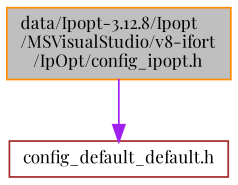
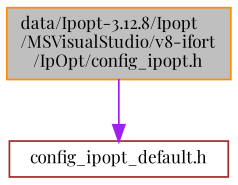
(119, 159) -> (119, 159)
